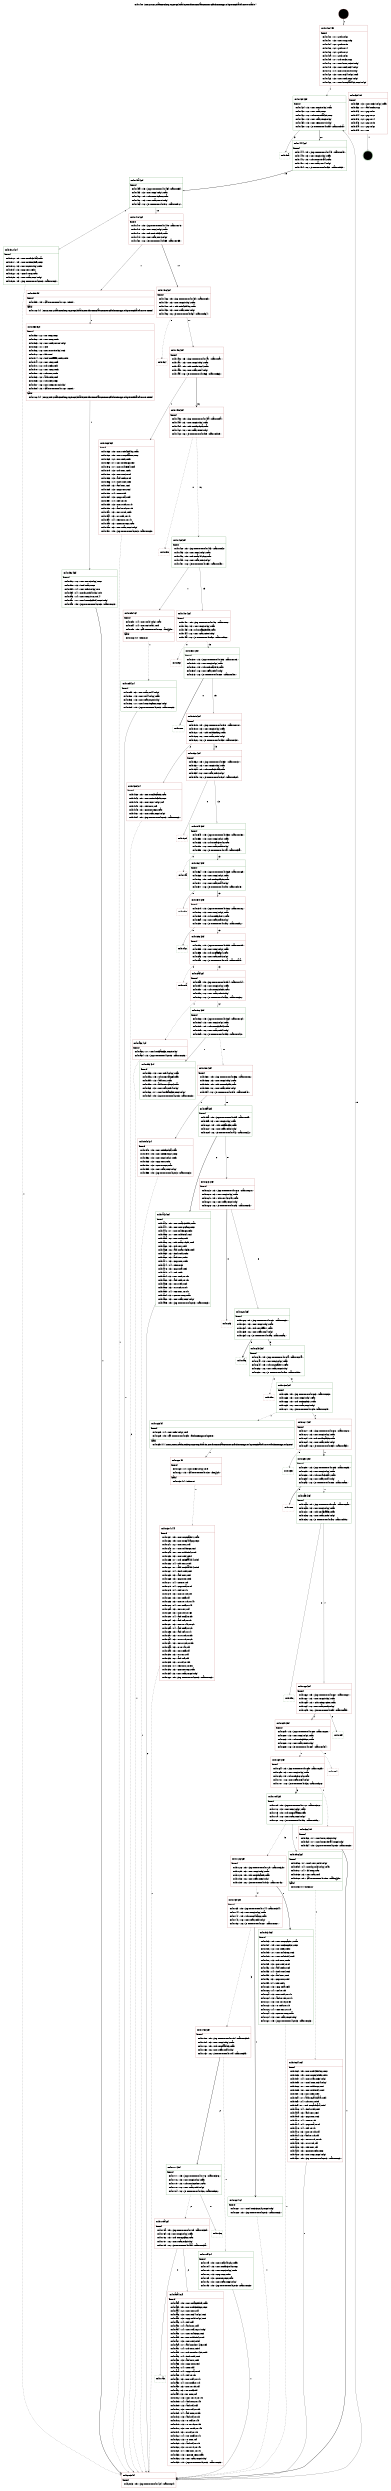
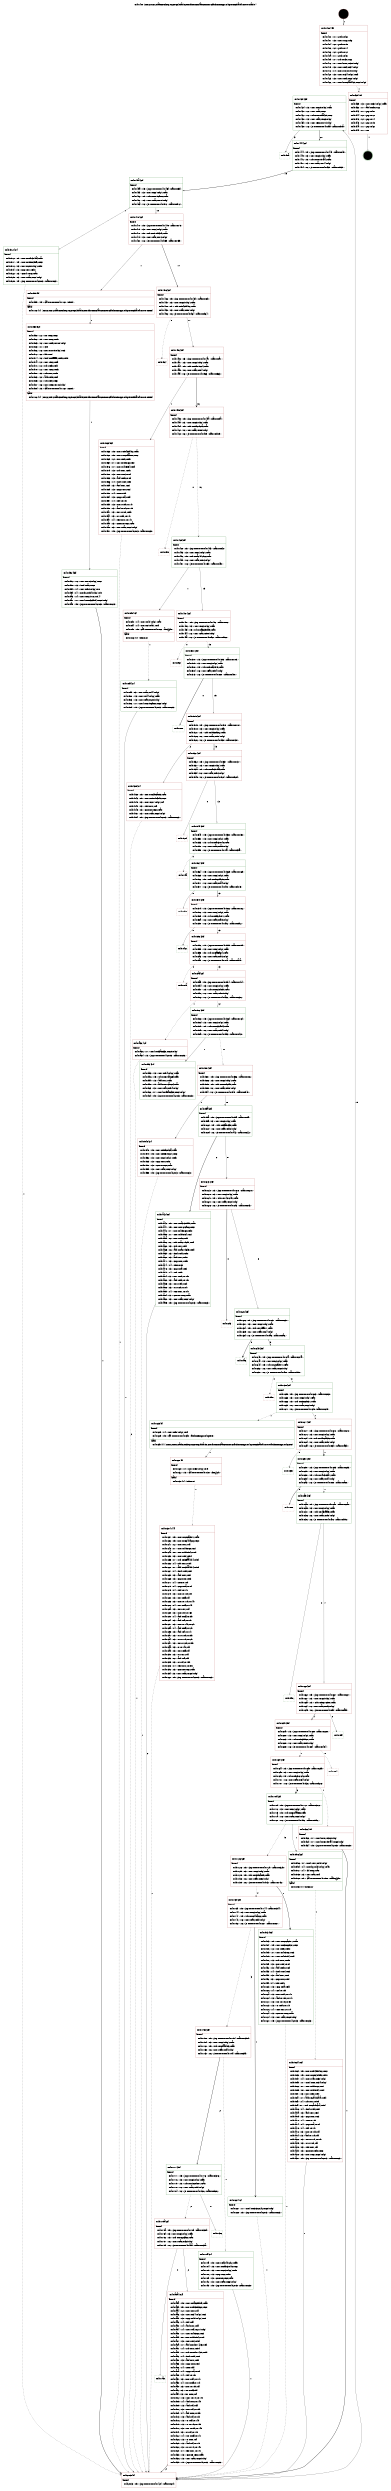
(329, 90) -> (357, 88)
(218, 856) -> none
none -> (165, 2468)
